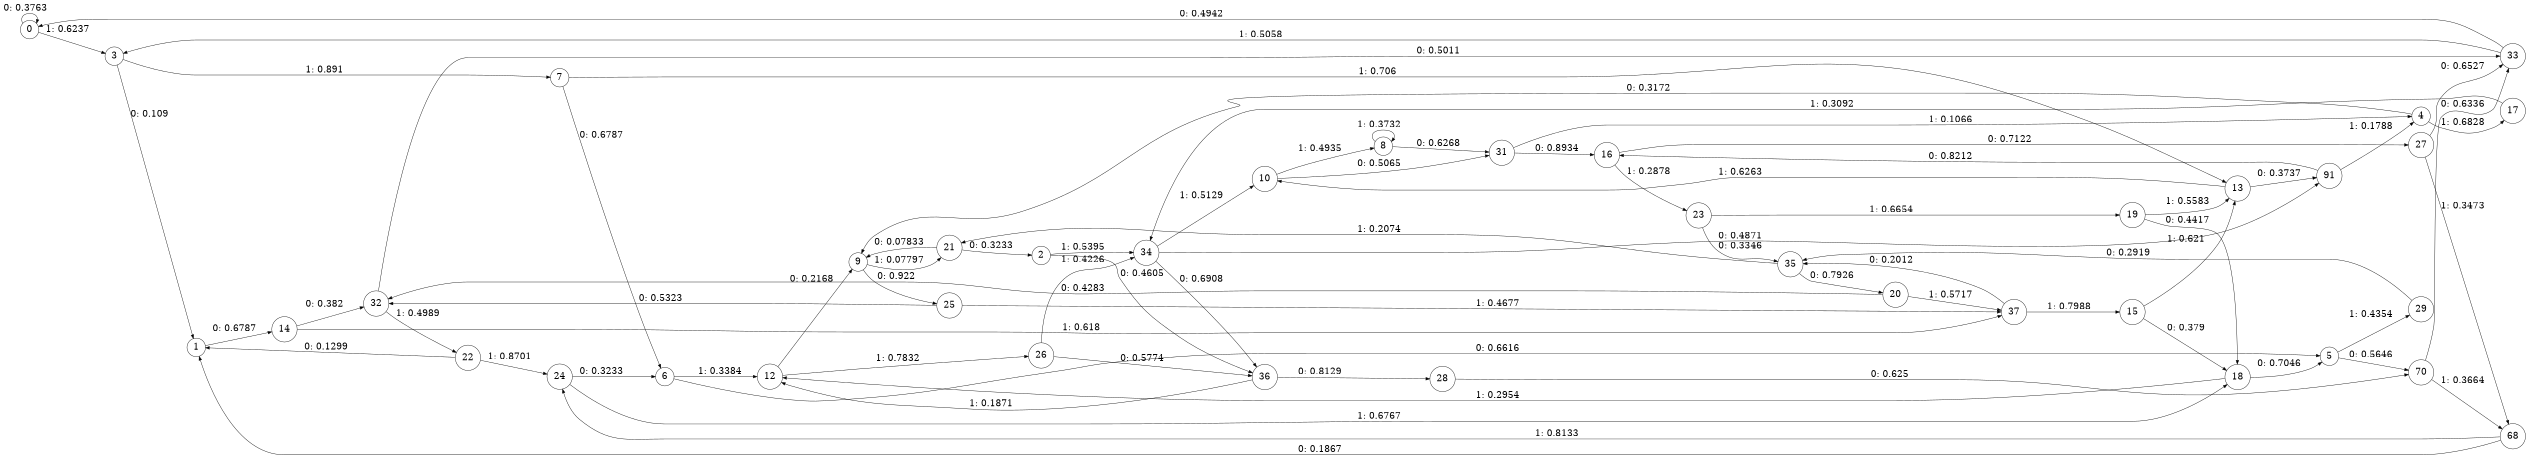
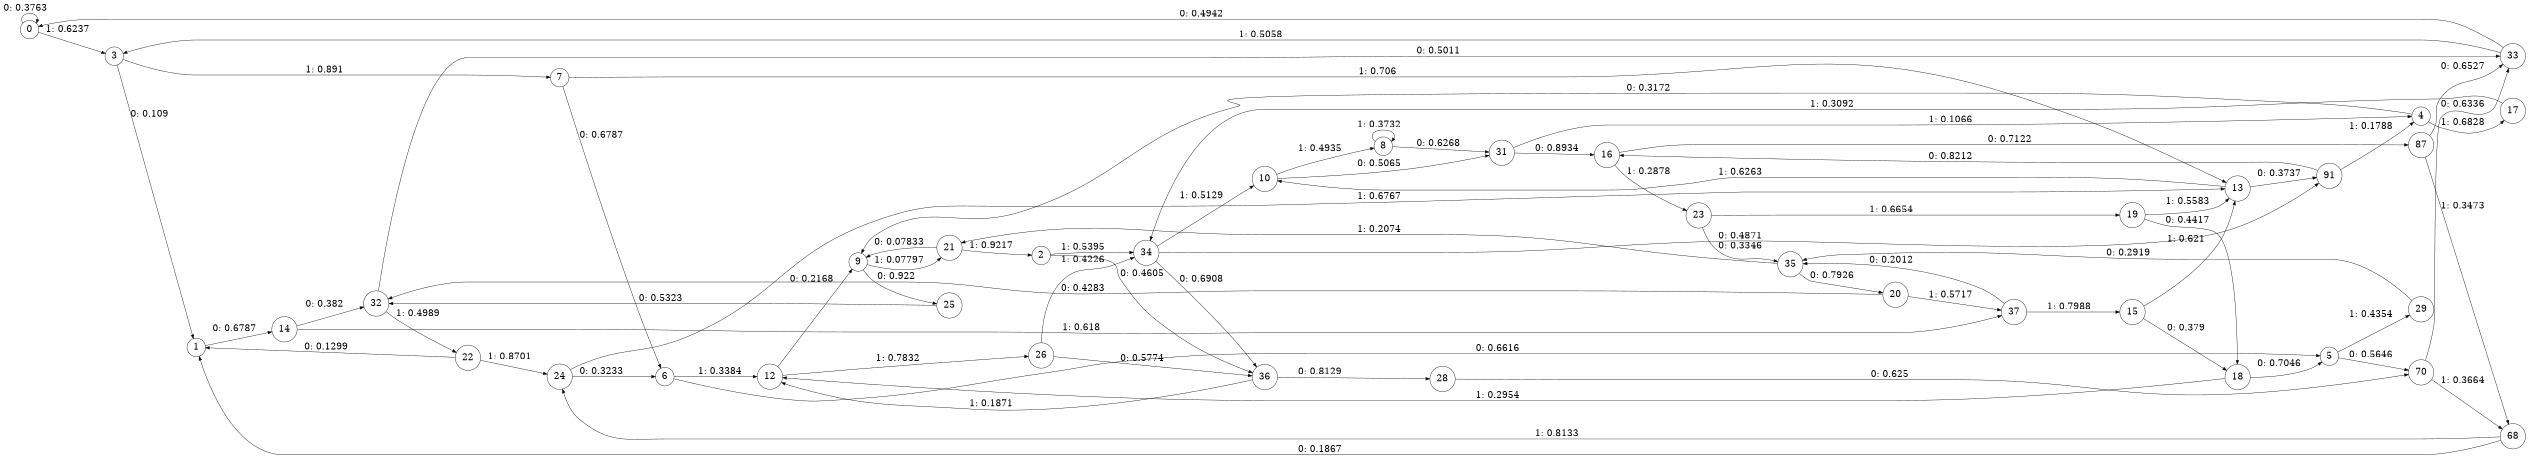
(2421, 145) -> (2421, 145)
(995, 246) -> (995, 246)
(1480, 309) -> none
(1396, 421) -> (1375, 202)
